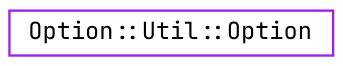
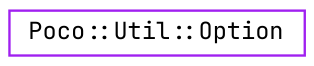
(171, 33) -> (157, 33)
